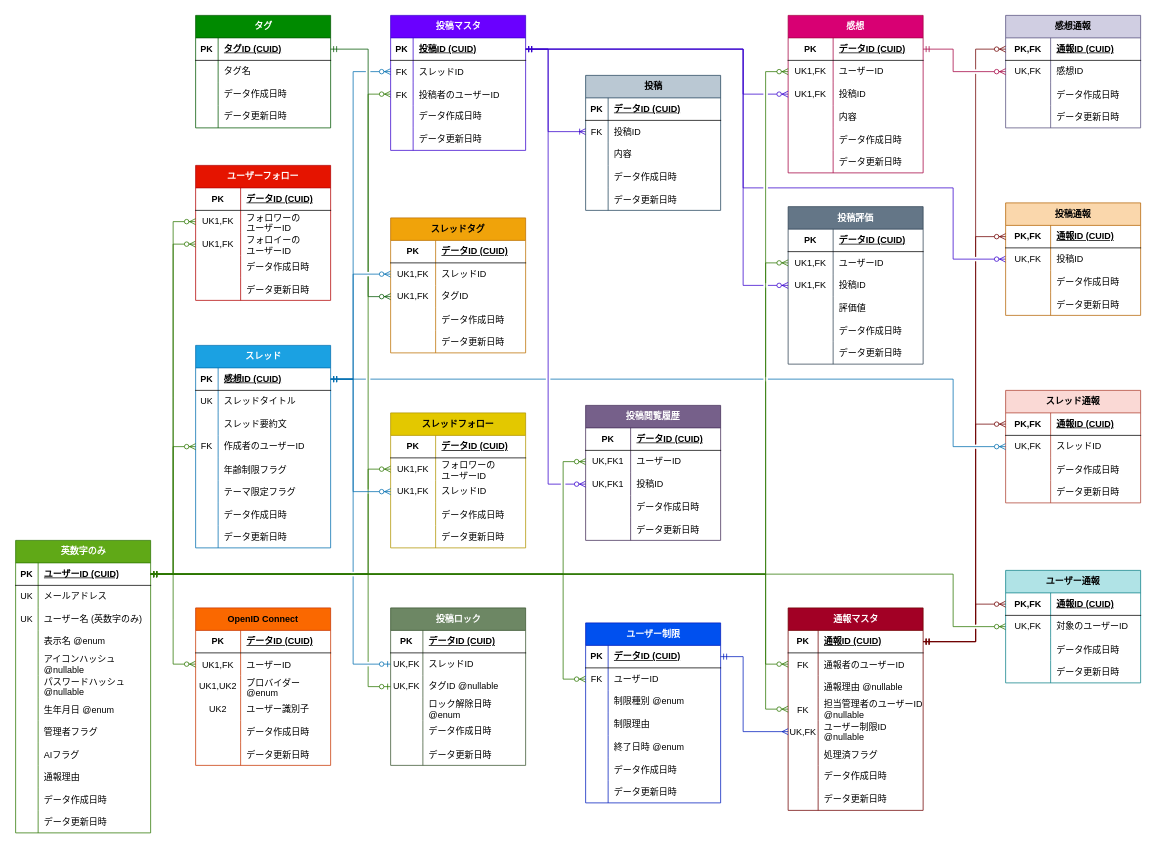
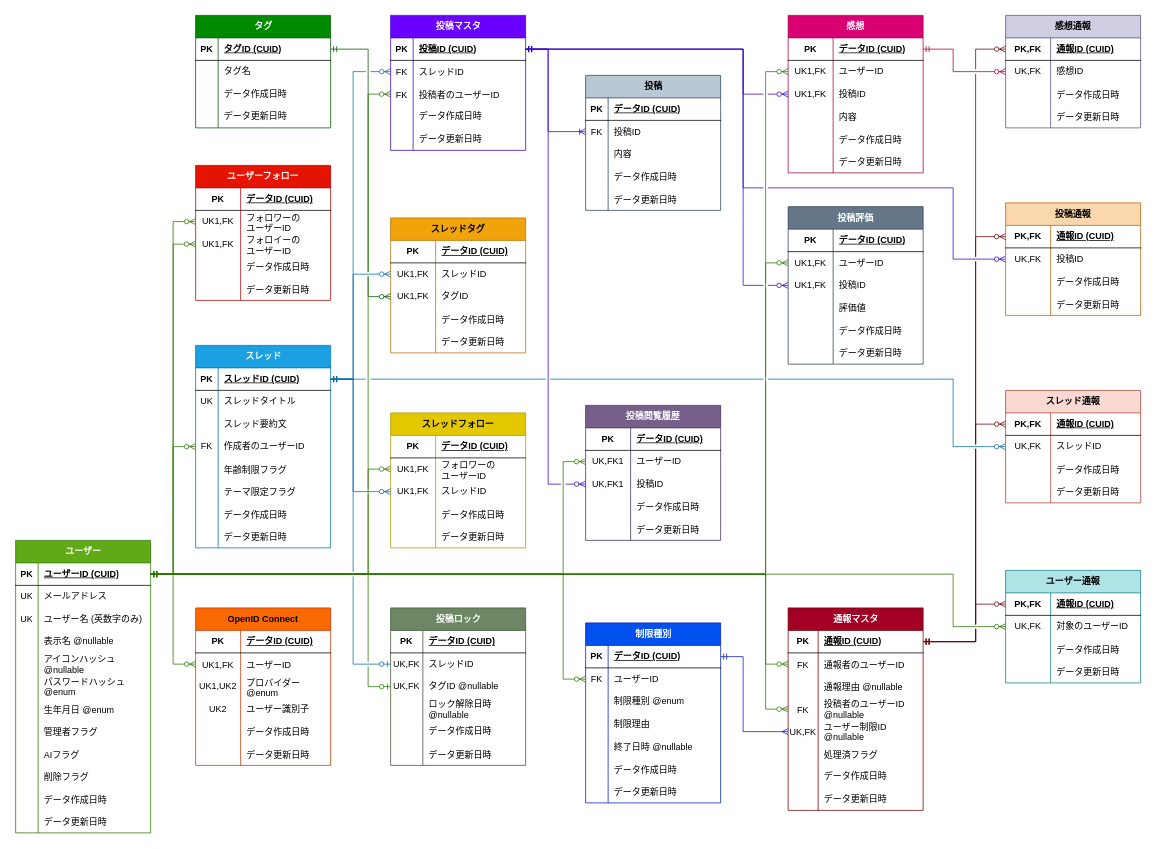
(254, 379) -> (263, 379)
(83, 552) -> (83, 552)
(653, 634) -> (653, 634)
(71, 642) -> (78, 642)
(84, 682) -> (84, 682)
(460, 704) -> (460, 704)
(874, 704) -> (865, 704)
(645, 747) -> (652, 747)
(62, 777) -> (66, 777)
